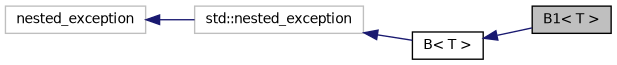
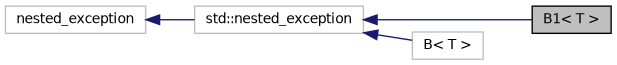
(515, 32) -> (455, 20)
(448, 46) -> (448, 46)
